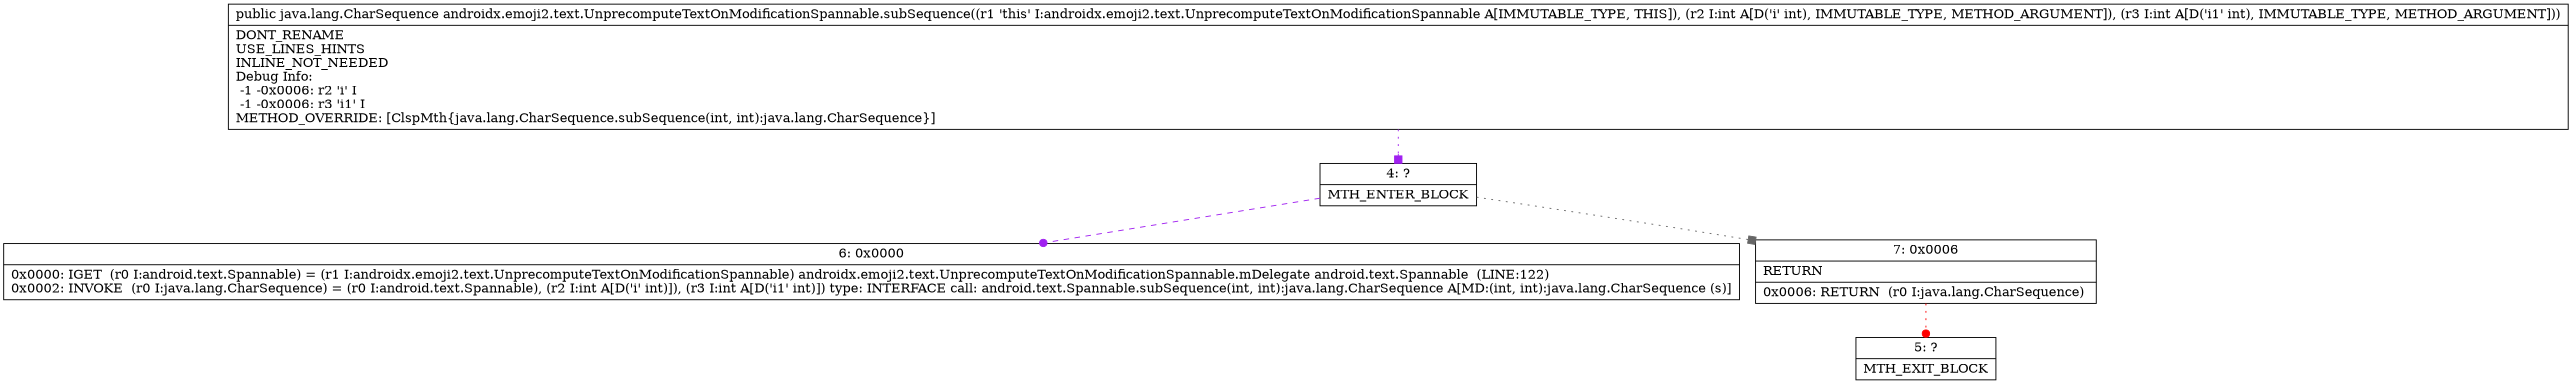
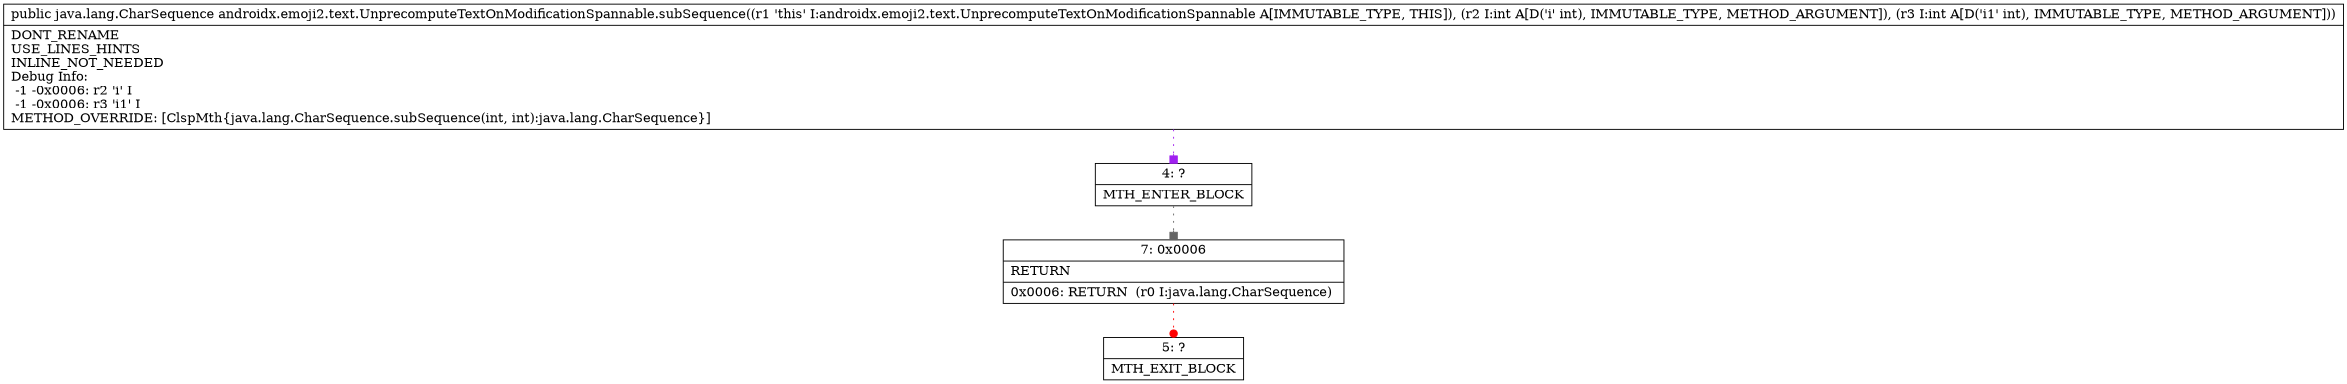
(872, 272) -> none
